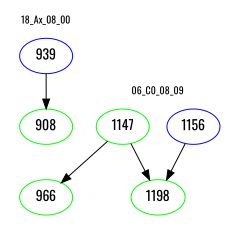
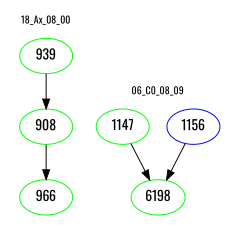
(46, 56) -> (46, 56)
(95, 153) -> (46, 157)
(158, 197) -> (158, 197)
